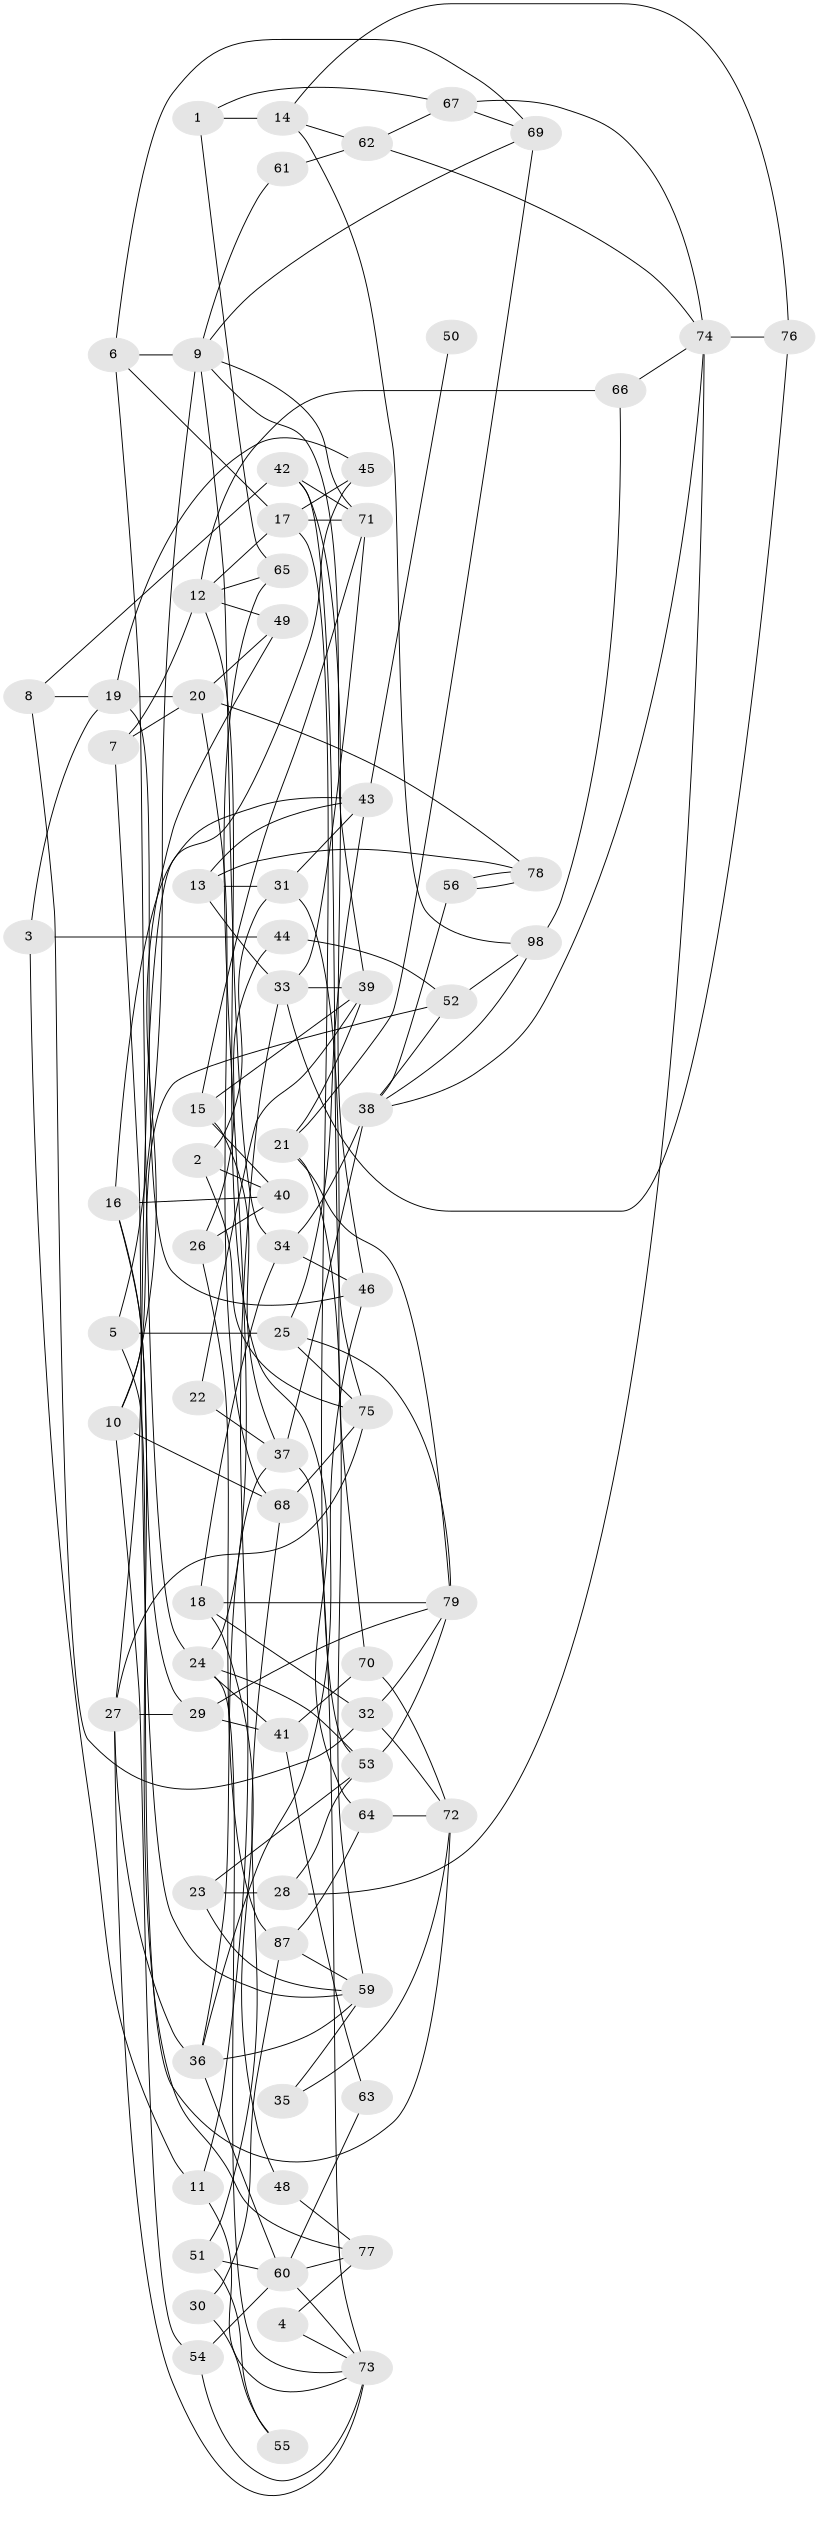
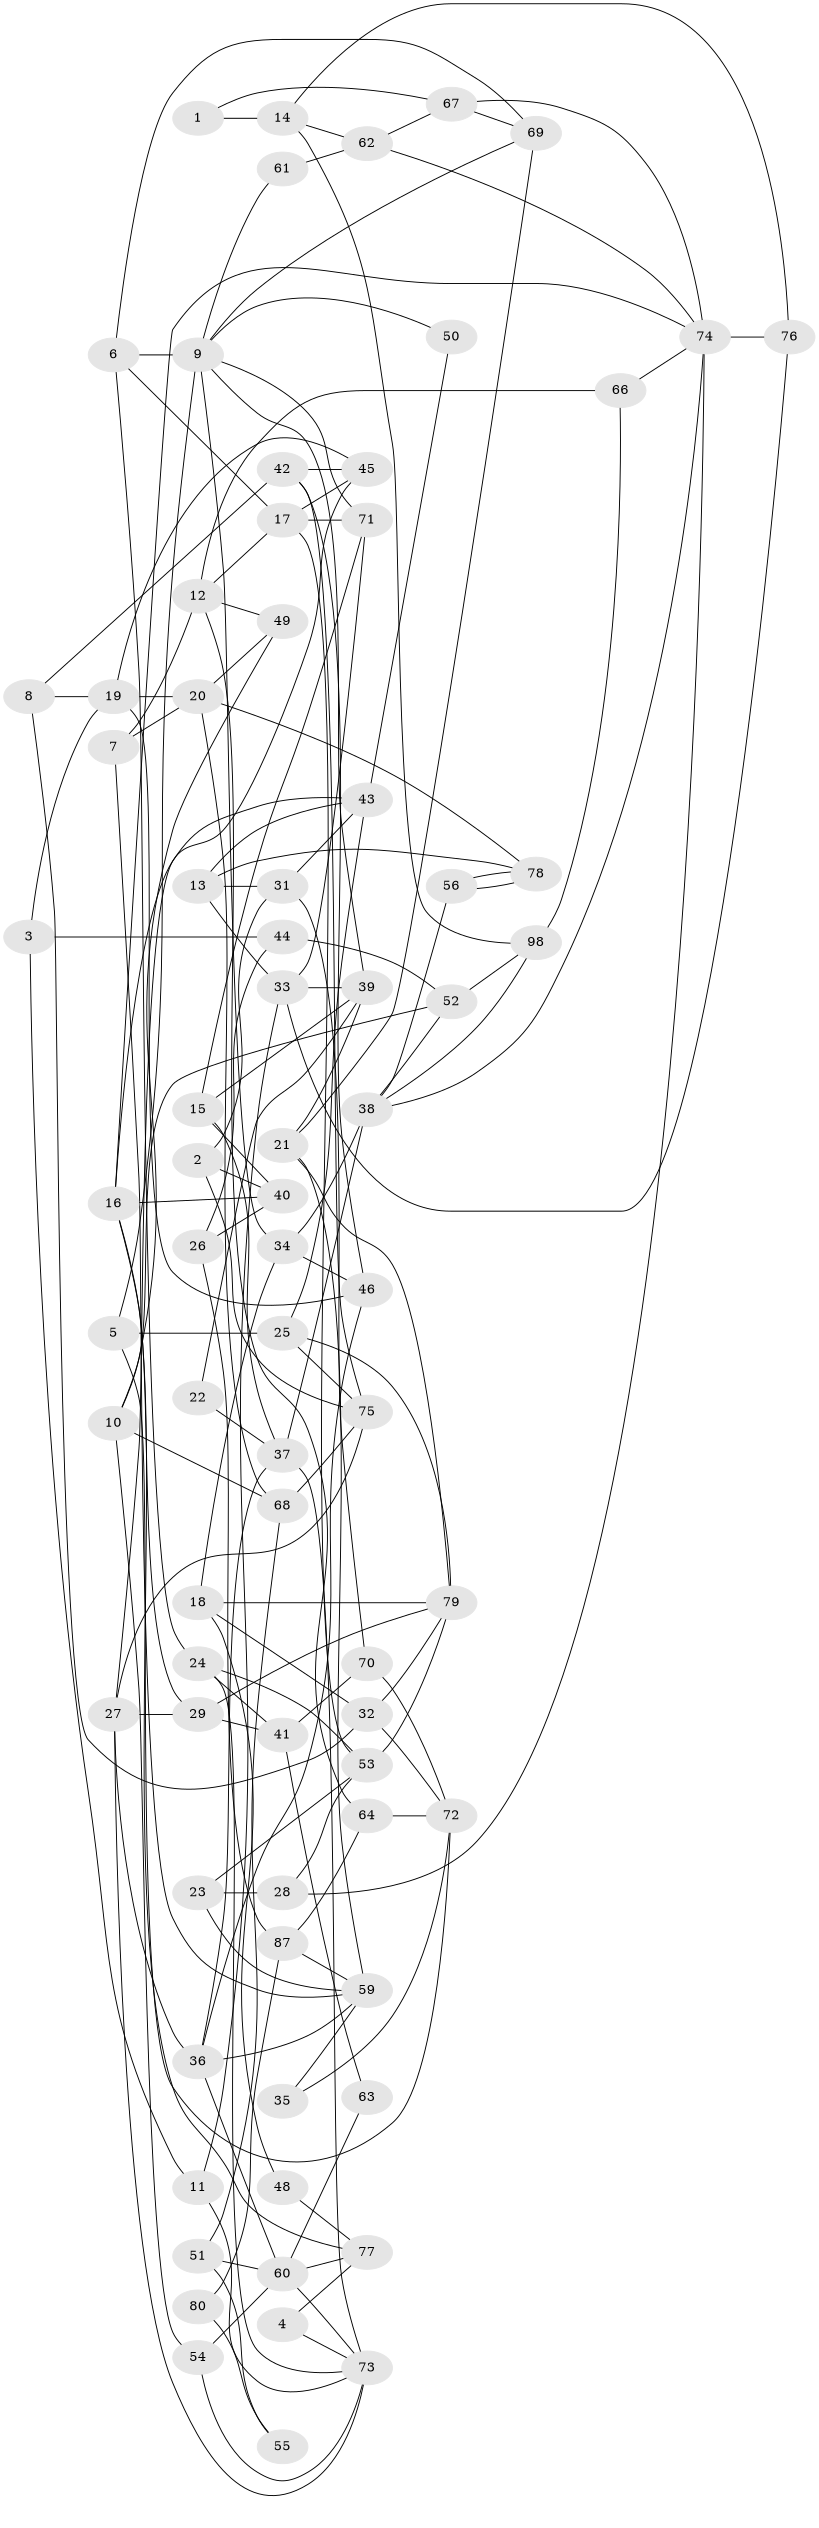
none -> (317, 298)
none -> (160, 487)
(318, 491) -> (325, 469)
(283, 571) -> none
(198, 2307) -> (198, 2307)
